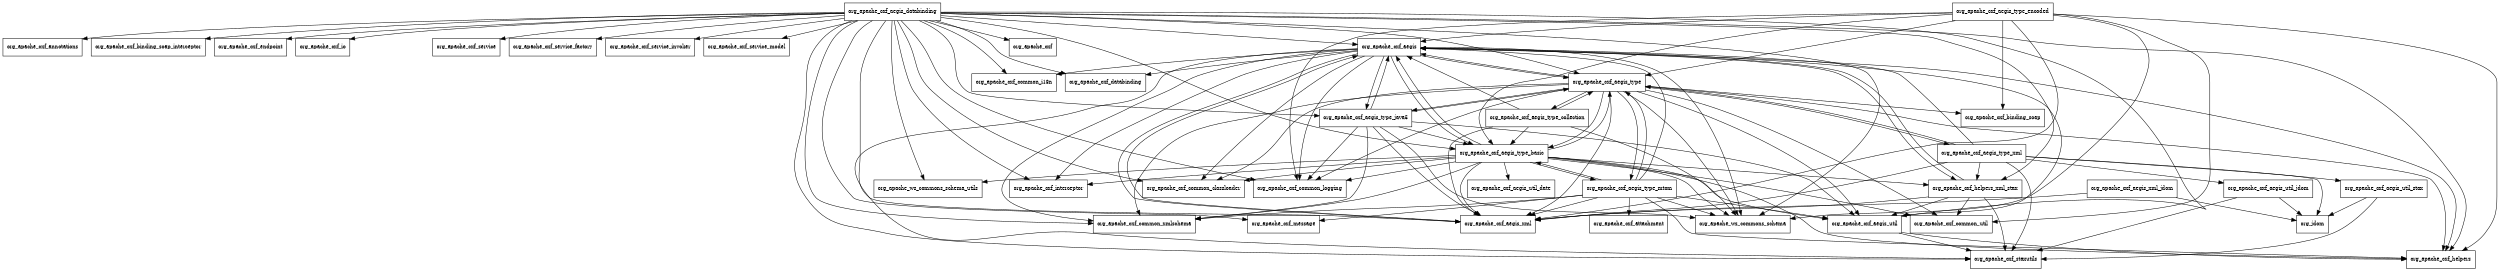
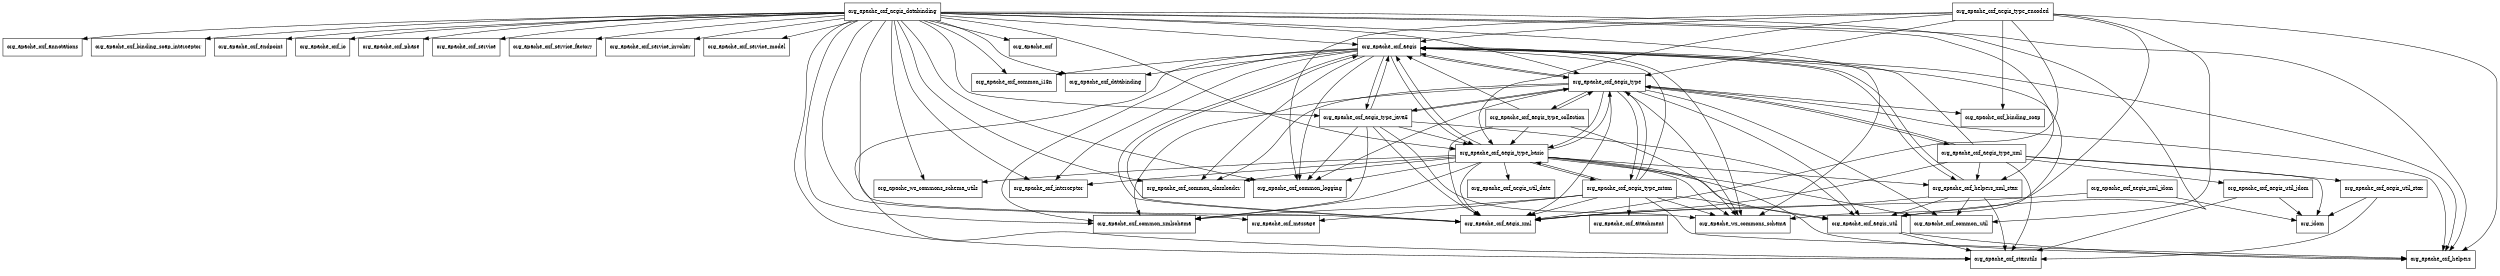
none -> (391, 47)
